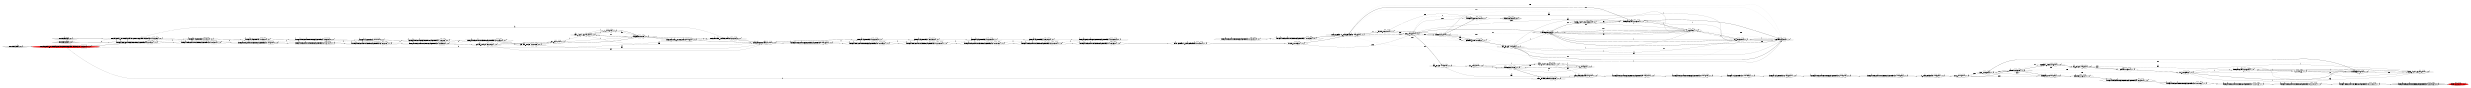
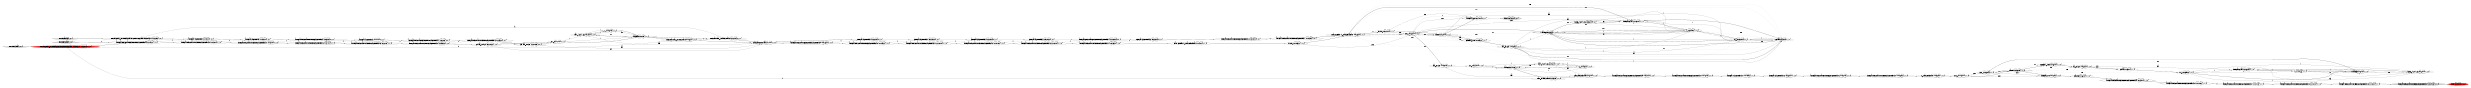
none -> (1149, 40)
